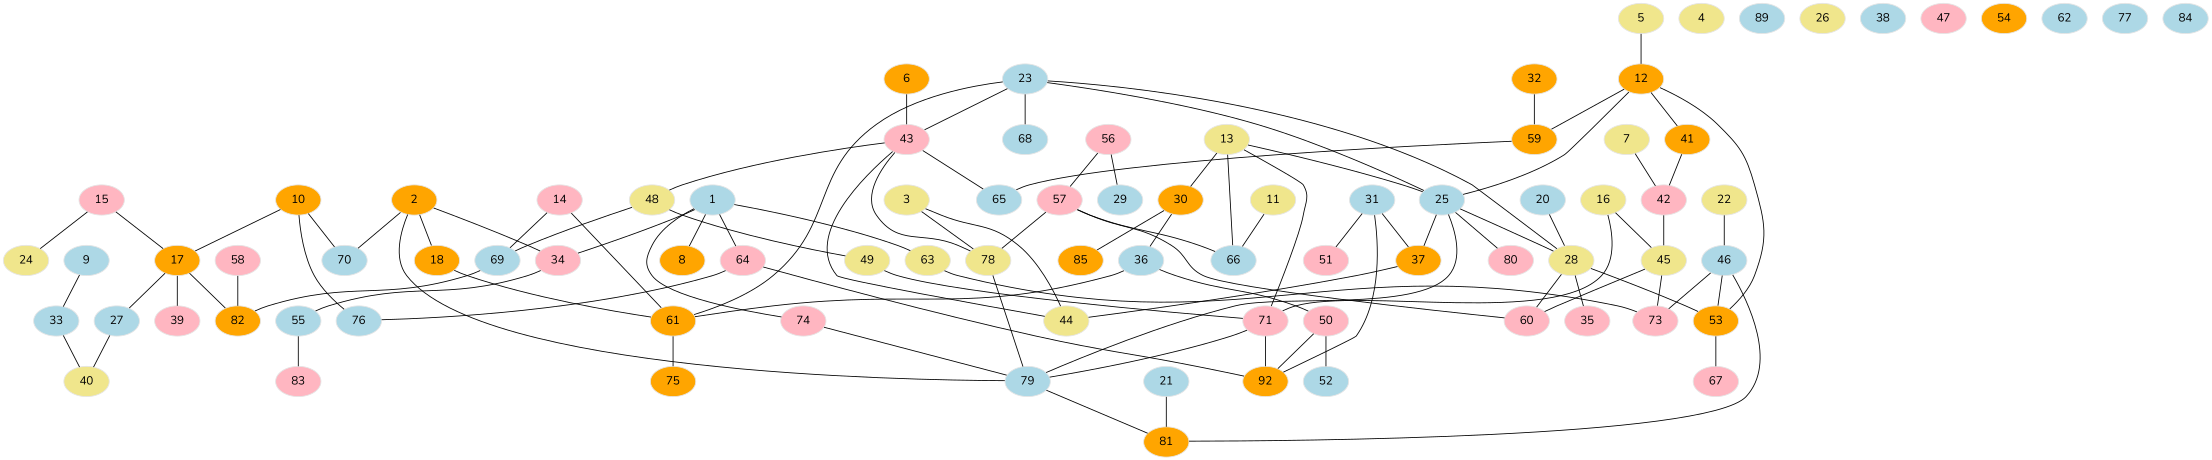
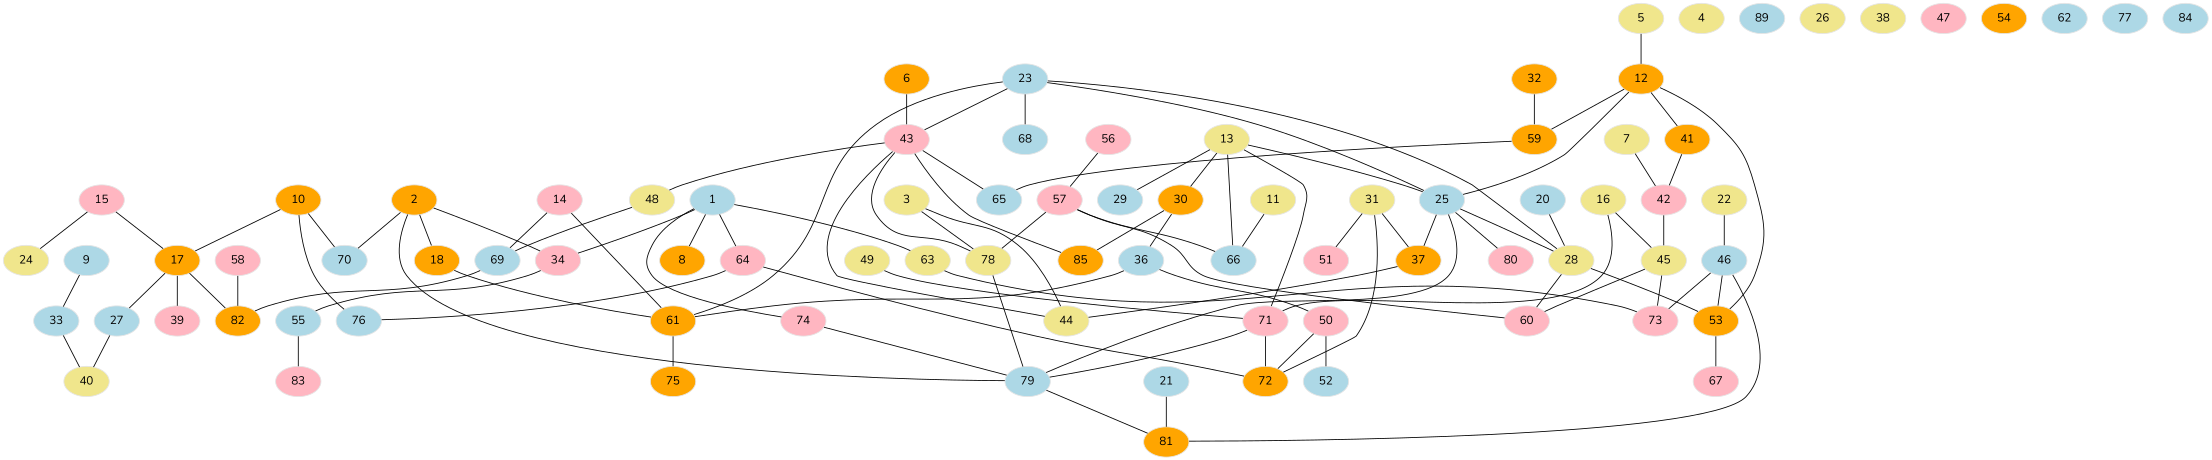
(1883, 18) -> (1883, 18)
(1113, 165) -> (1174, 170)
(1372, 200) -> (1372, 200)
none -> (977, 219)
(756, 237) -> none
(1587, 321) -> none
(1265, 381) -> (1265, 381)
